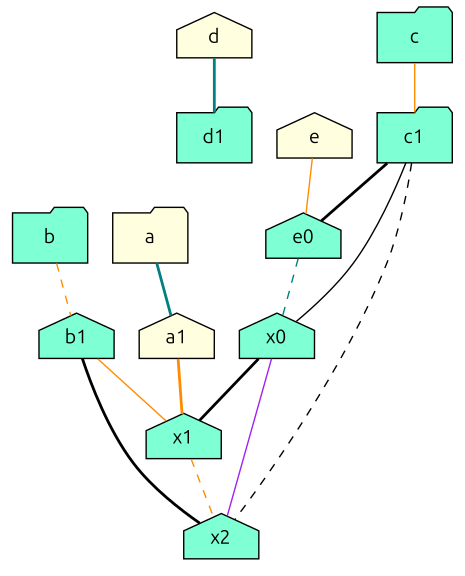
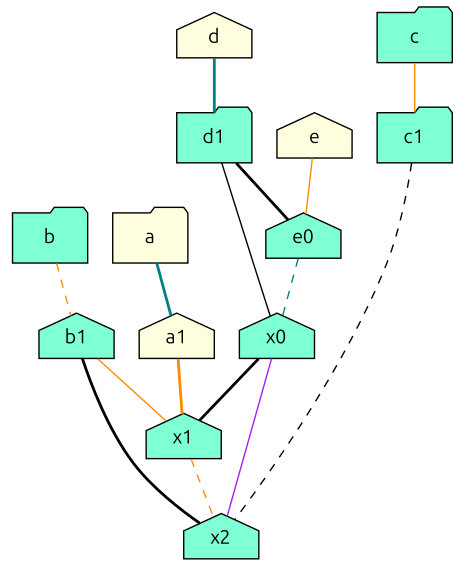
(354, 192) -> (262, 192)
(362, 250) -> (246, 240)
